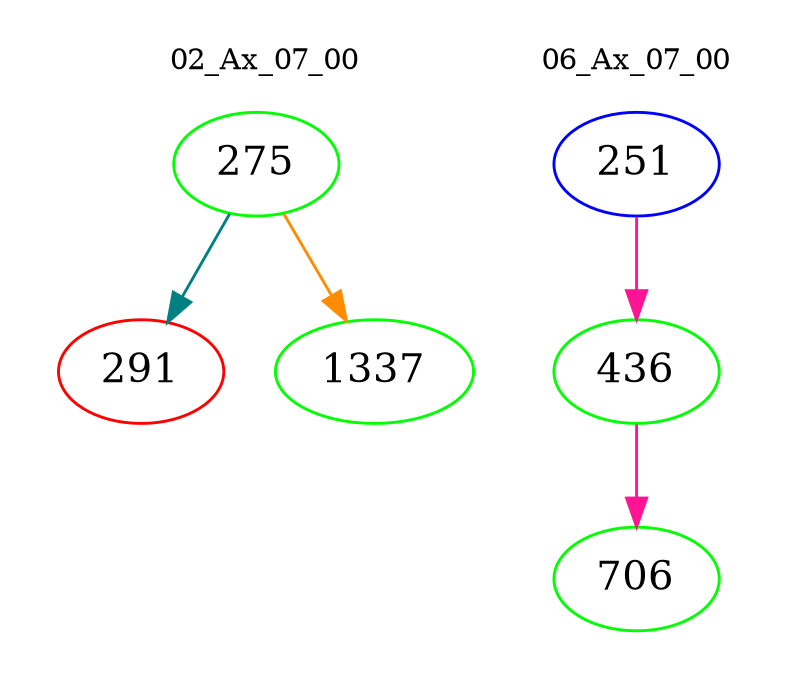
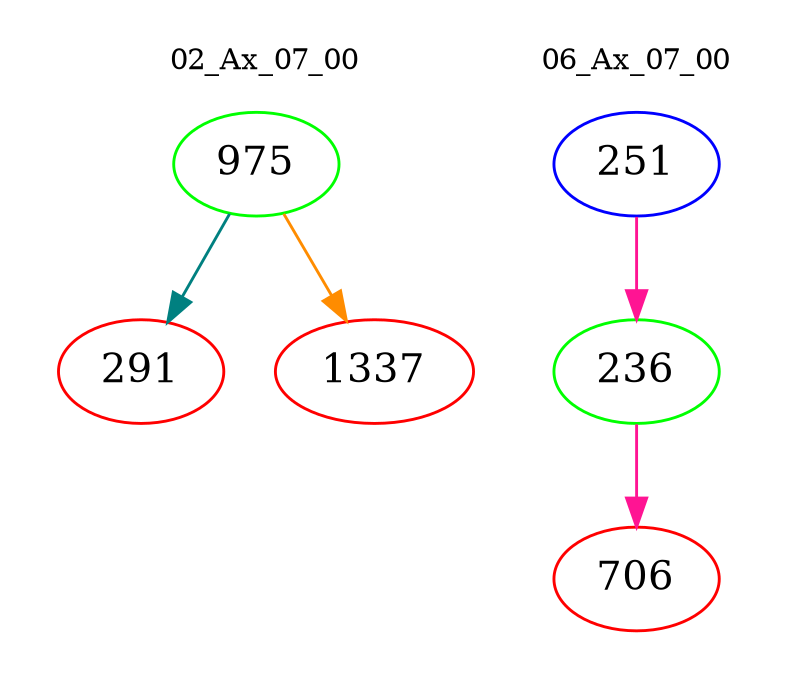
(256, 164) -> (256, 164)
(374, 372) -> (374, 372)
(637, 372) -> (637, 372)
(637, 579) -> (637, 579)
